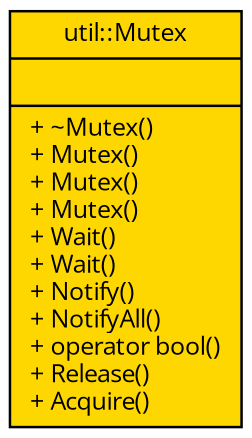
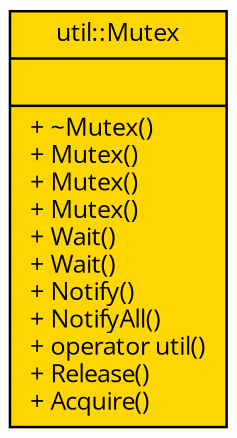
(126, 347) -> (118, 347)
